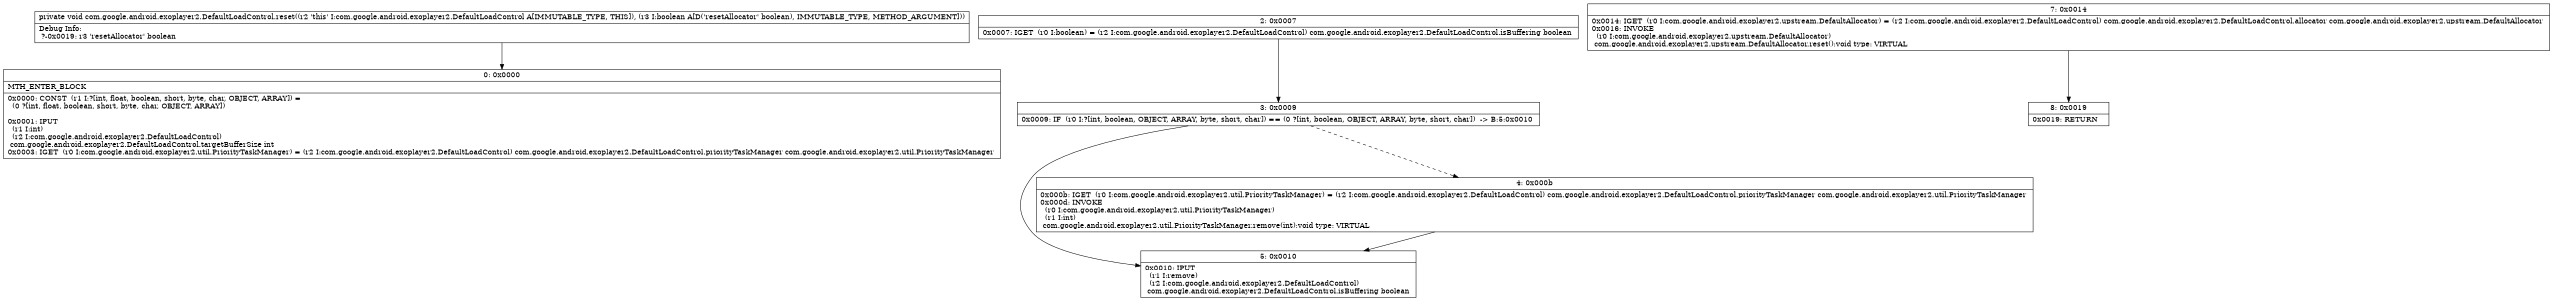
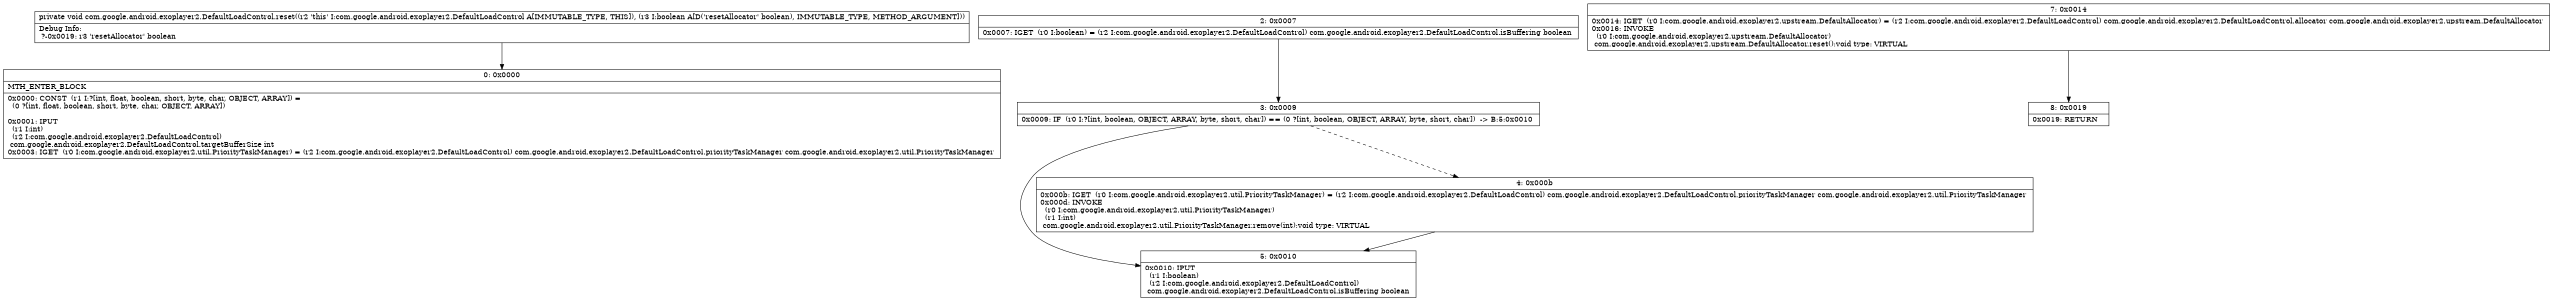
(1171, 276) -> (1172, 276)
